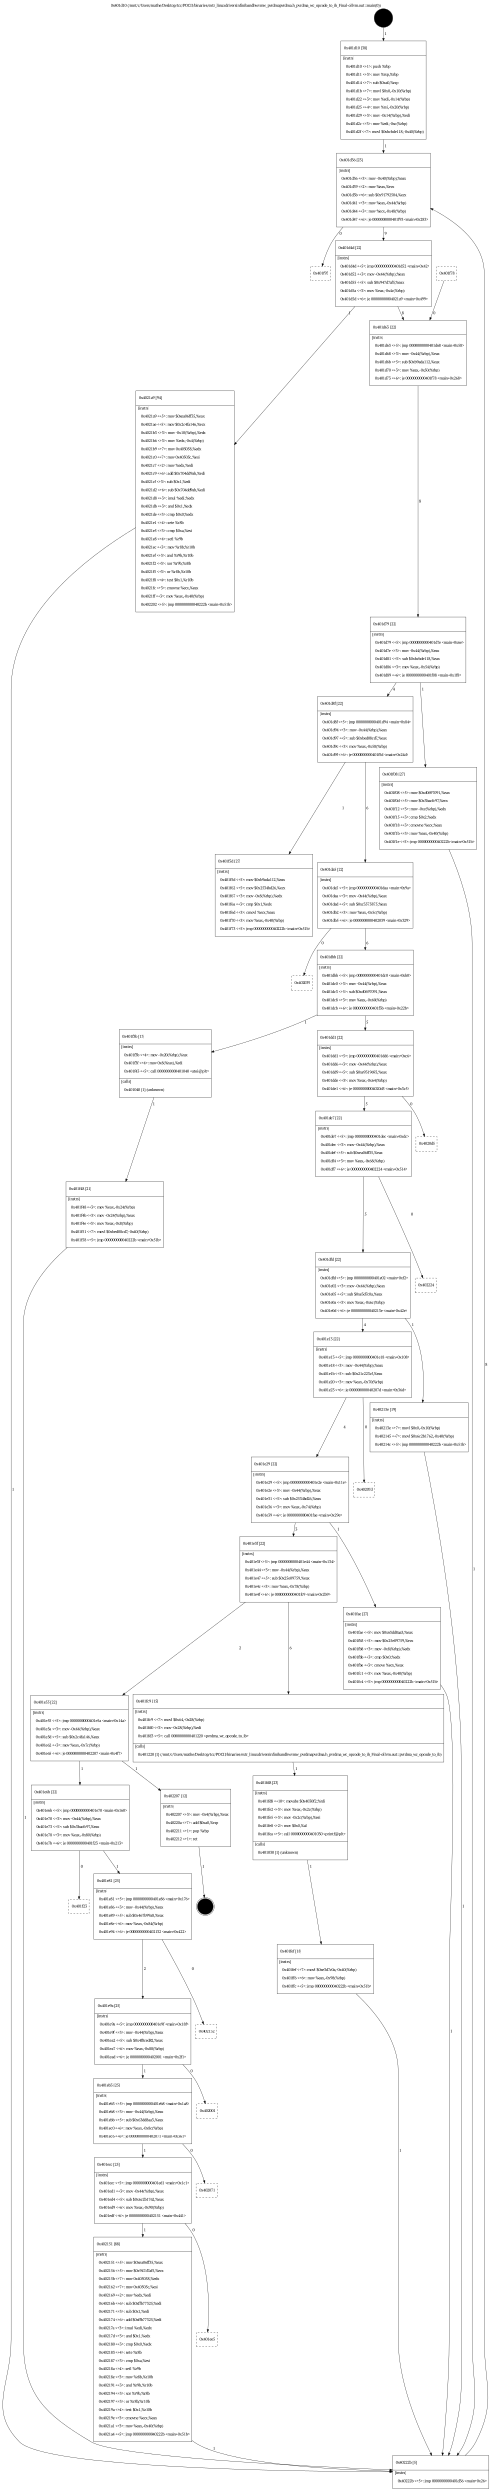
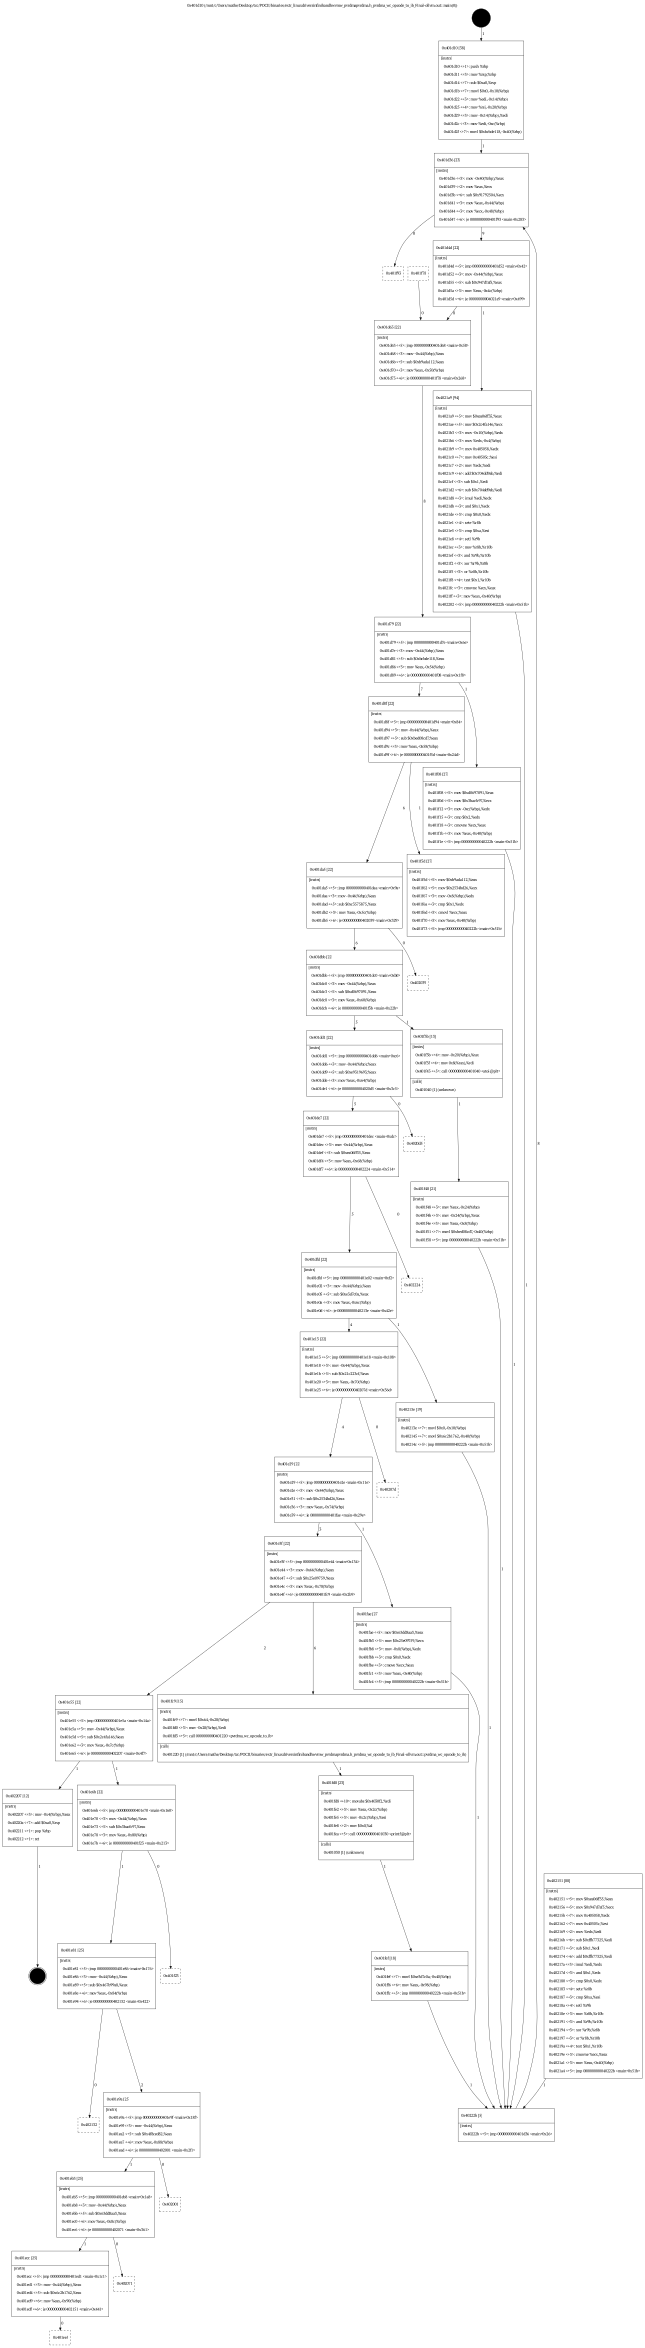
(393, 690) -> (421, 690)
(143, 2229) -> none
